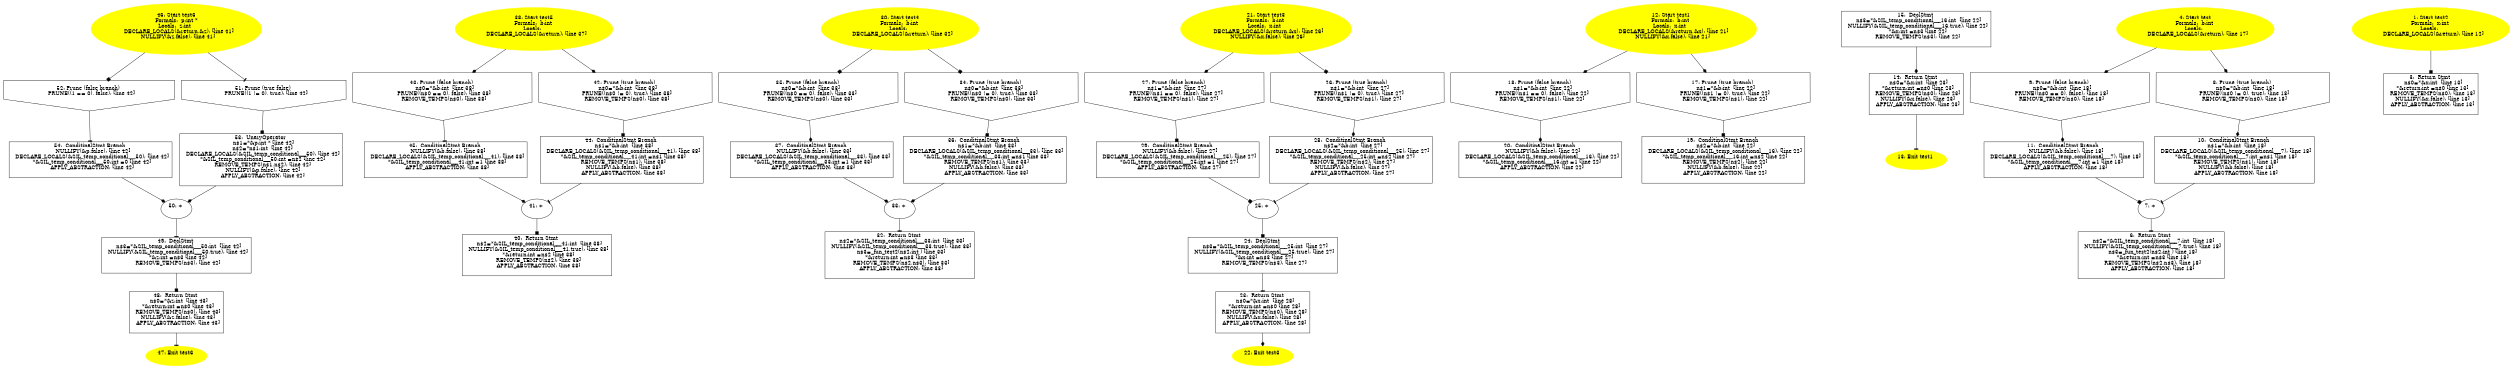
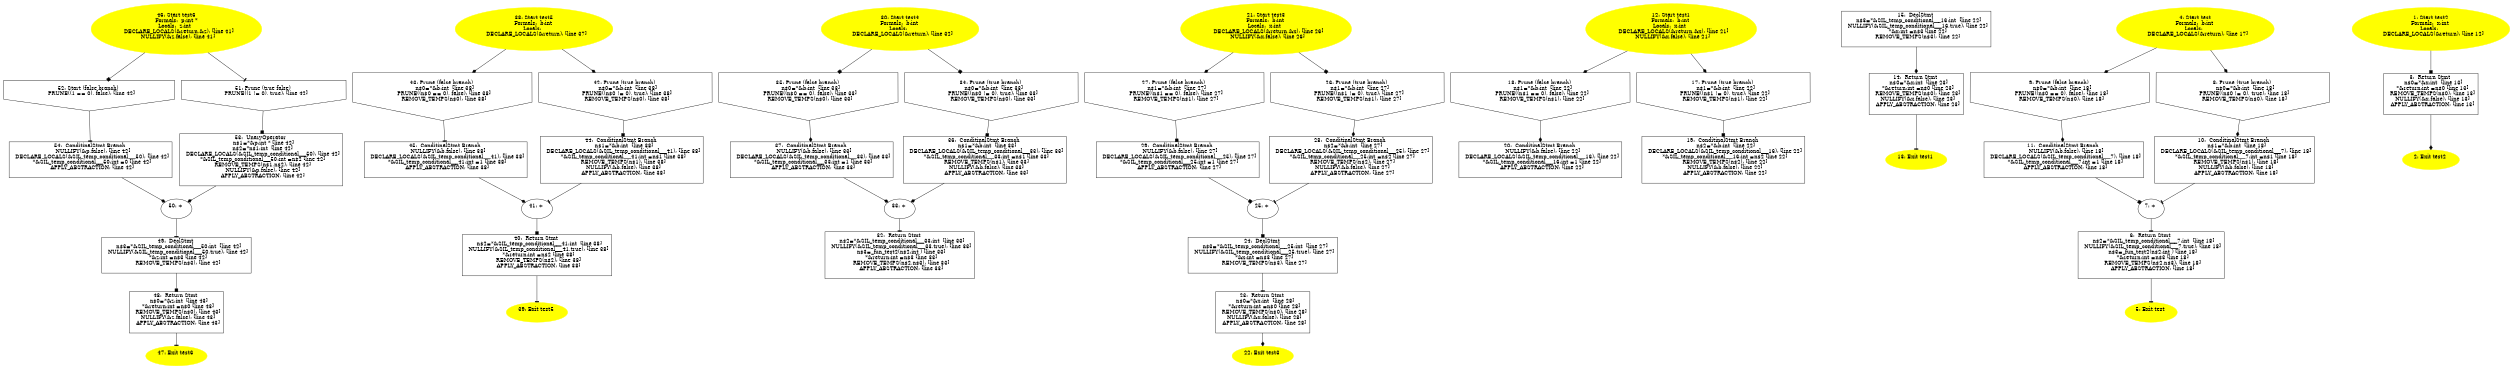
(89, 94) -> (89, 94)
none -> (2431, 160)
none -> (537, 312)
none -> (2151, 312)
